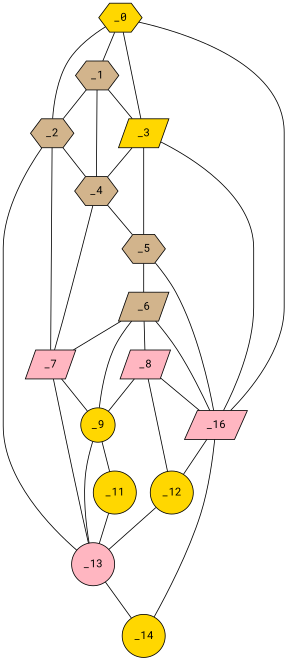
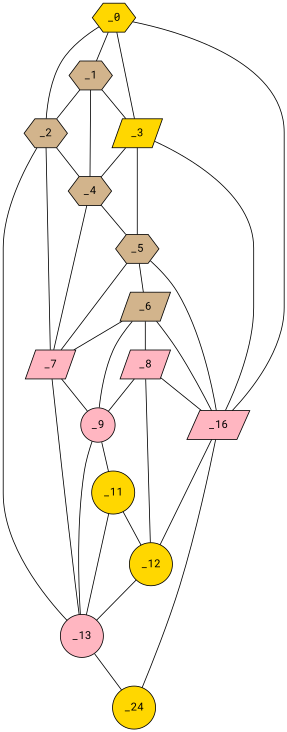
none -> (94, 307)
(98, 425) -> (98, 425)
none -> (132, 528)
(144, 636) -> (134, 708)
